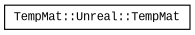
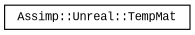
(97, 17) -> (97, 17)
